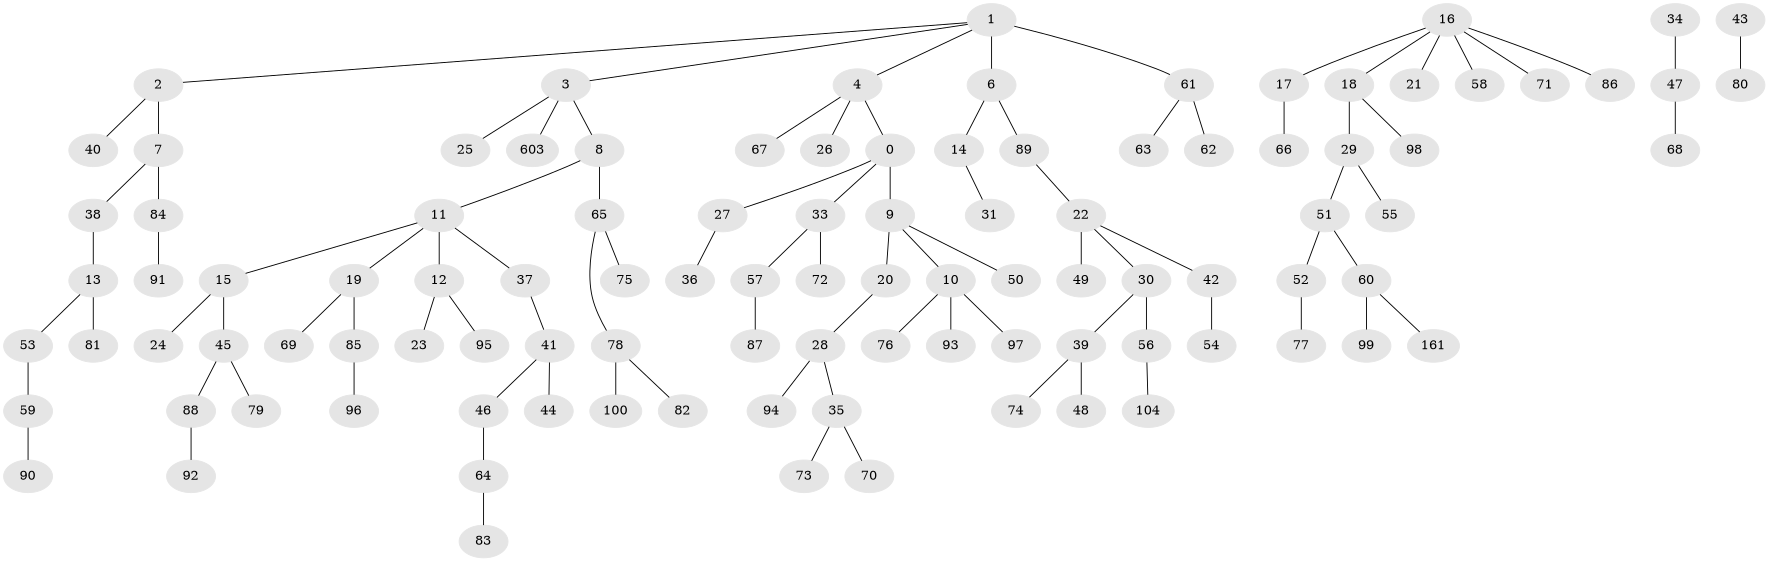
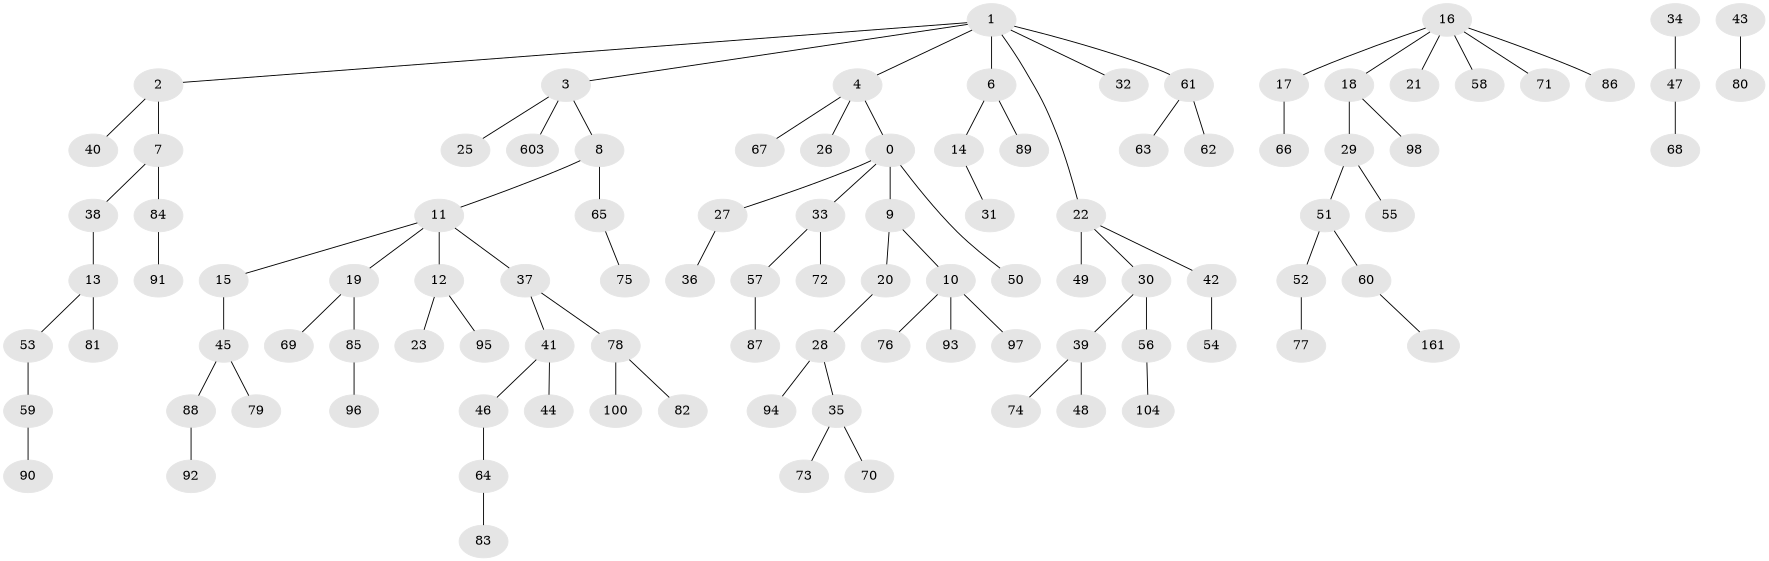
none -> (1124, 85)
(1053, 183) -> (1048, 113)
(953, 248) -> (946, 221)
(590, 283) -> (570, 313)
(158, 346) -> none
(1366, 346) -> none
